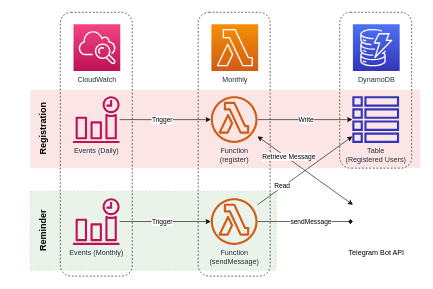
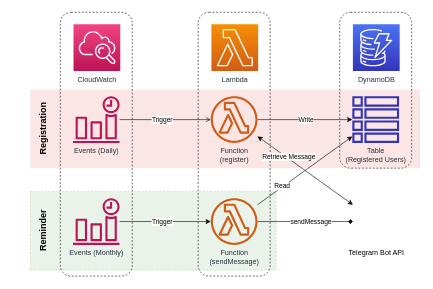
(235, 80) -> (235, 80)
(205, 120) -> (207, 120)
